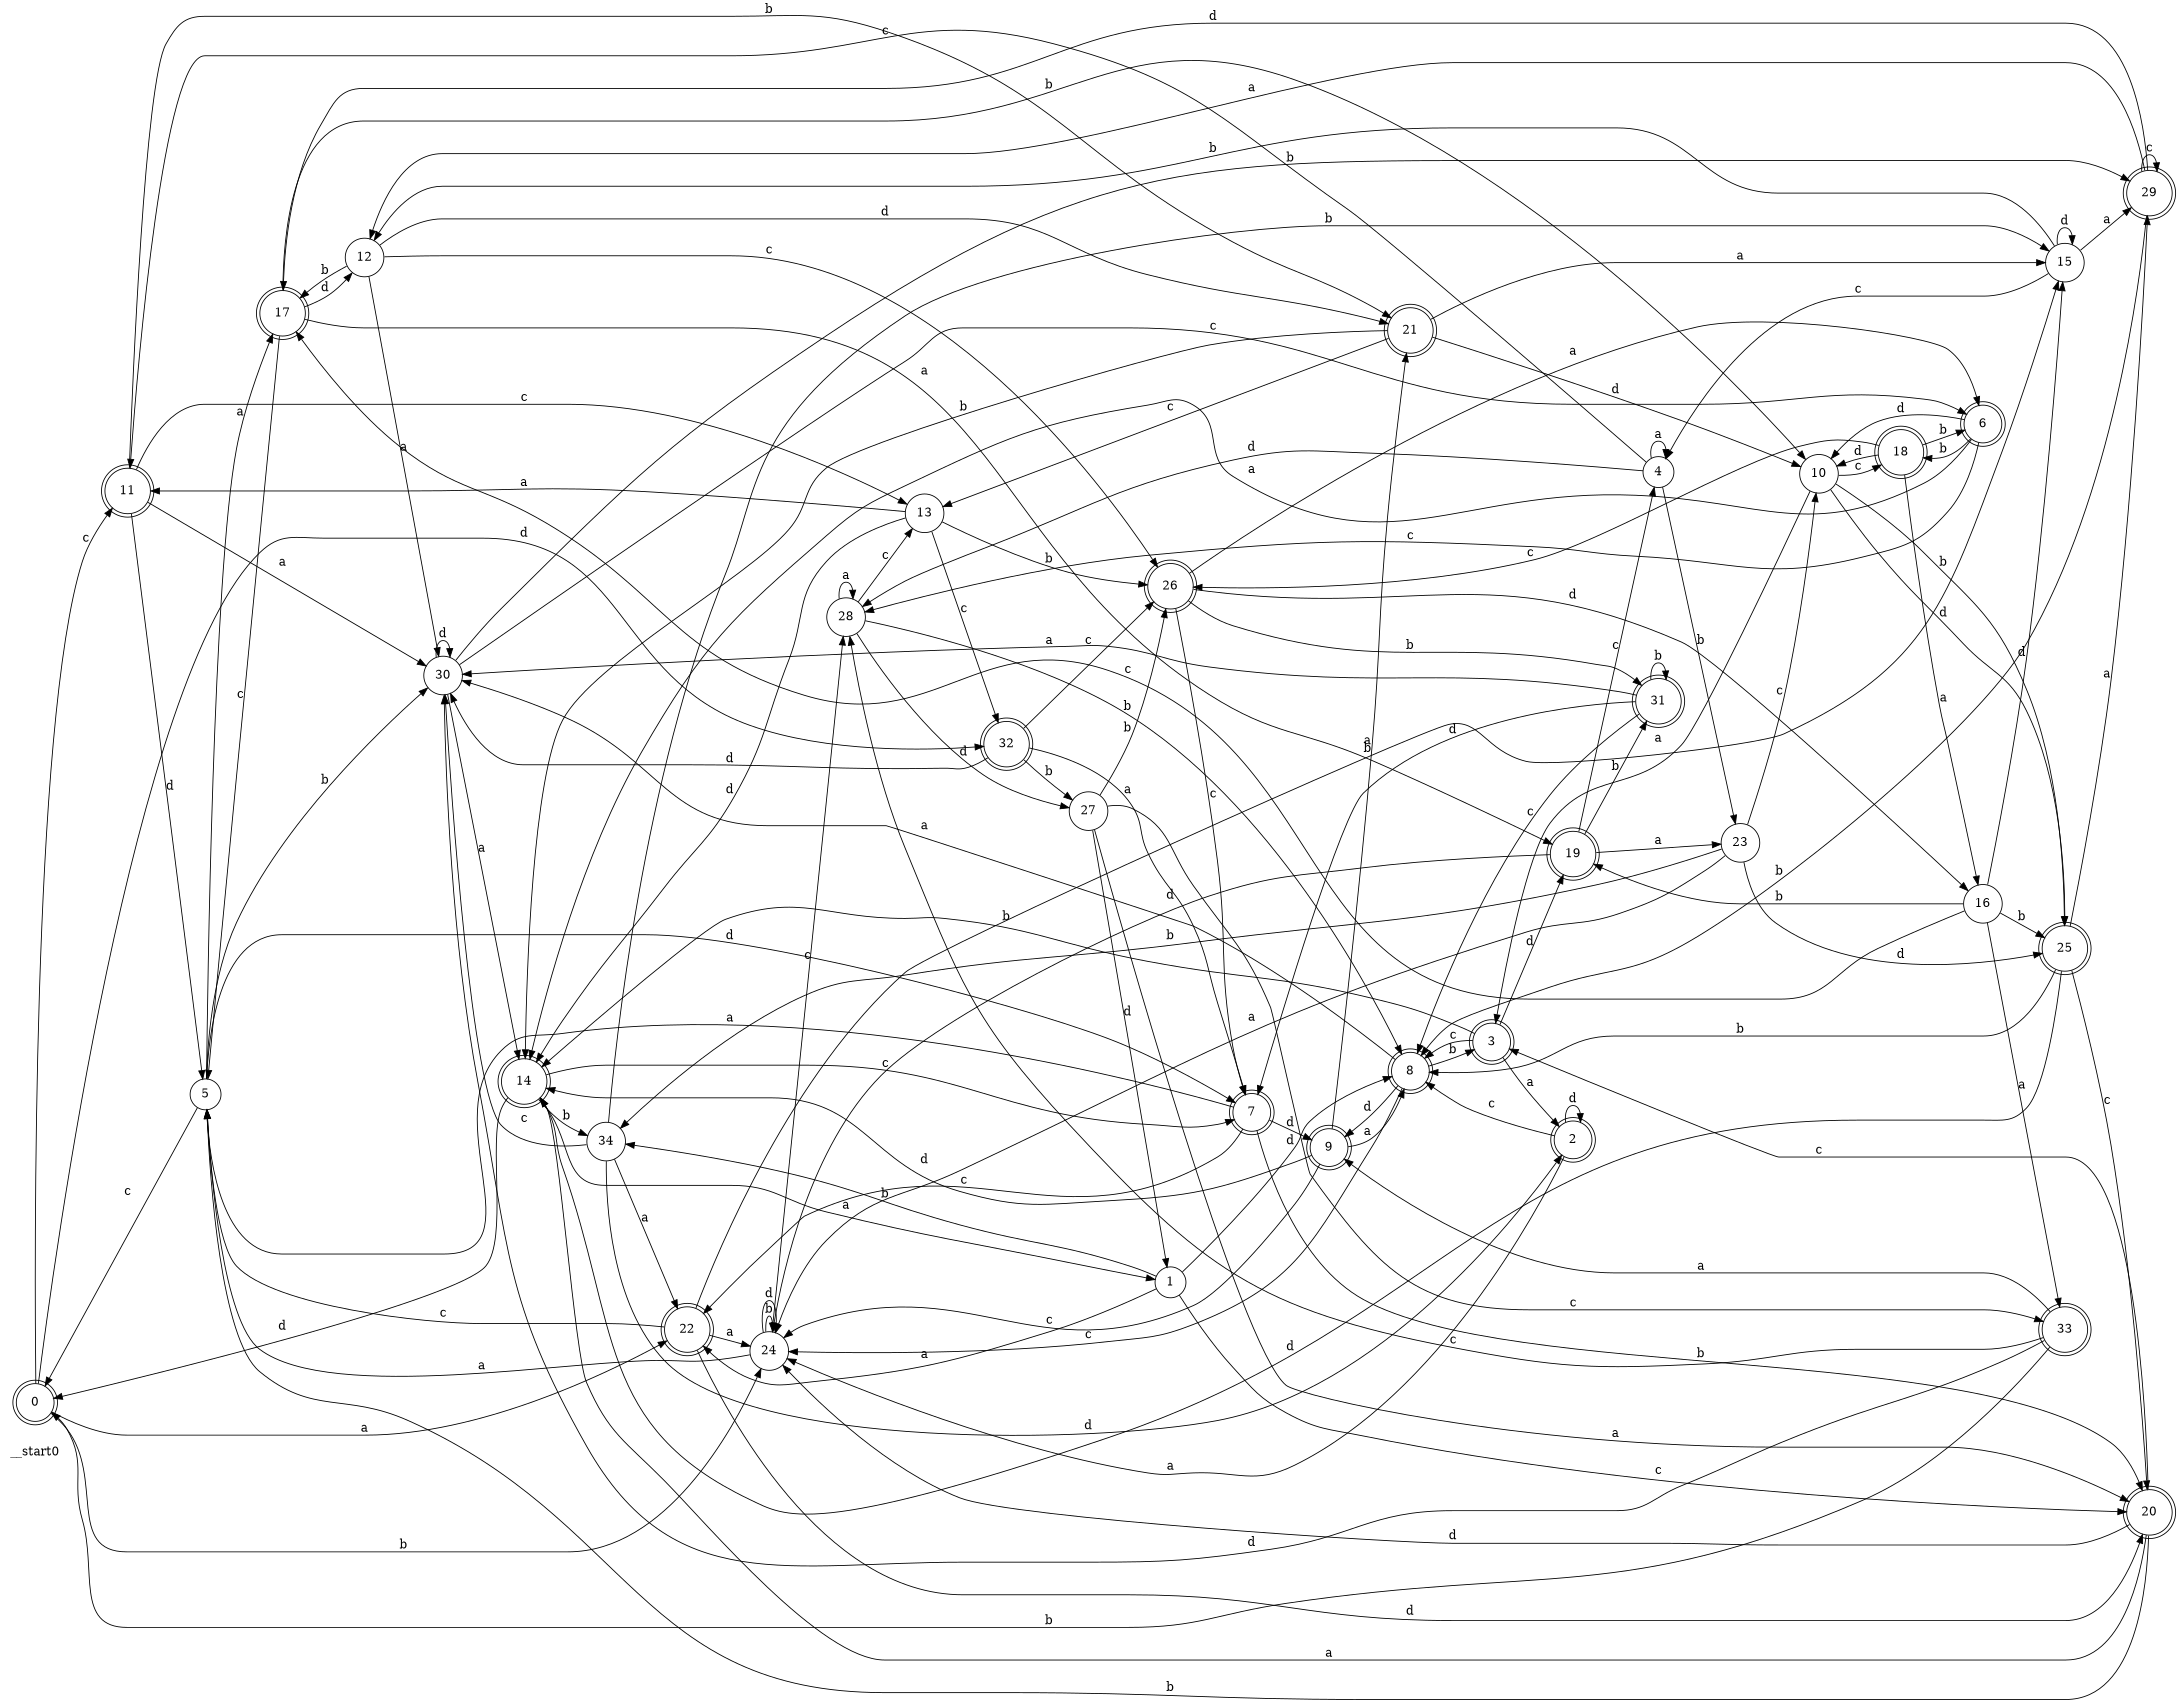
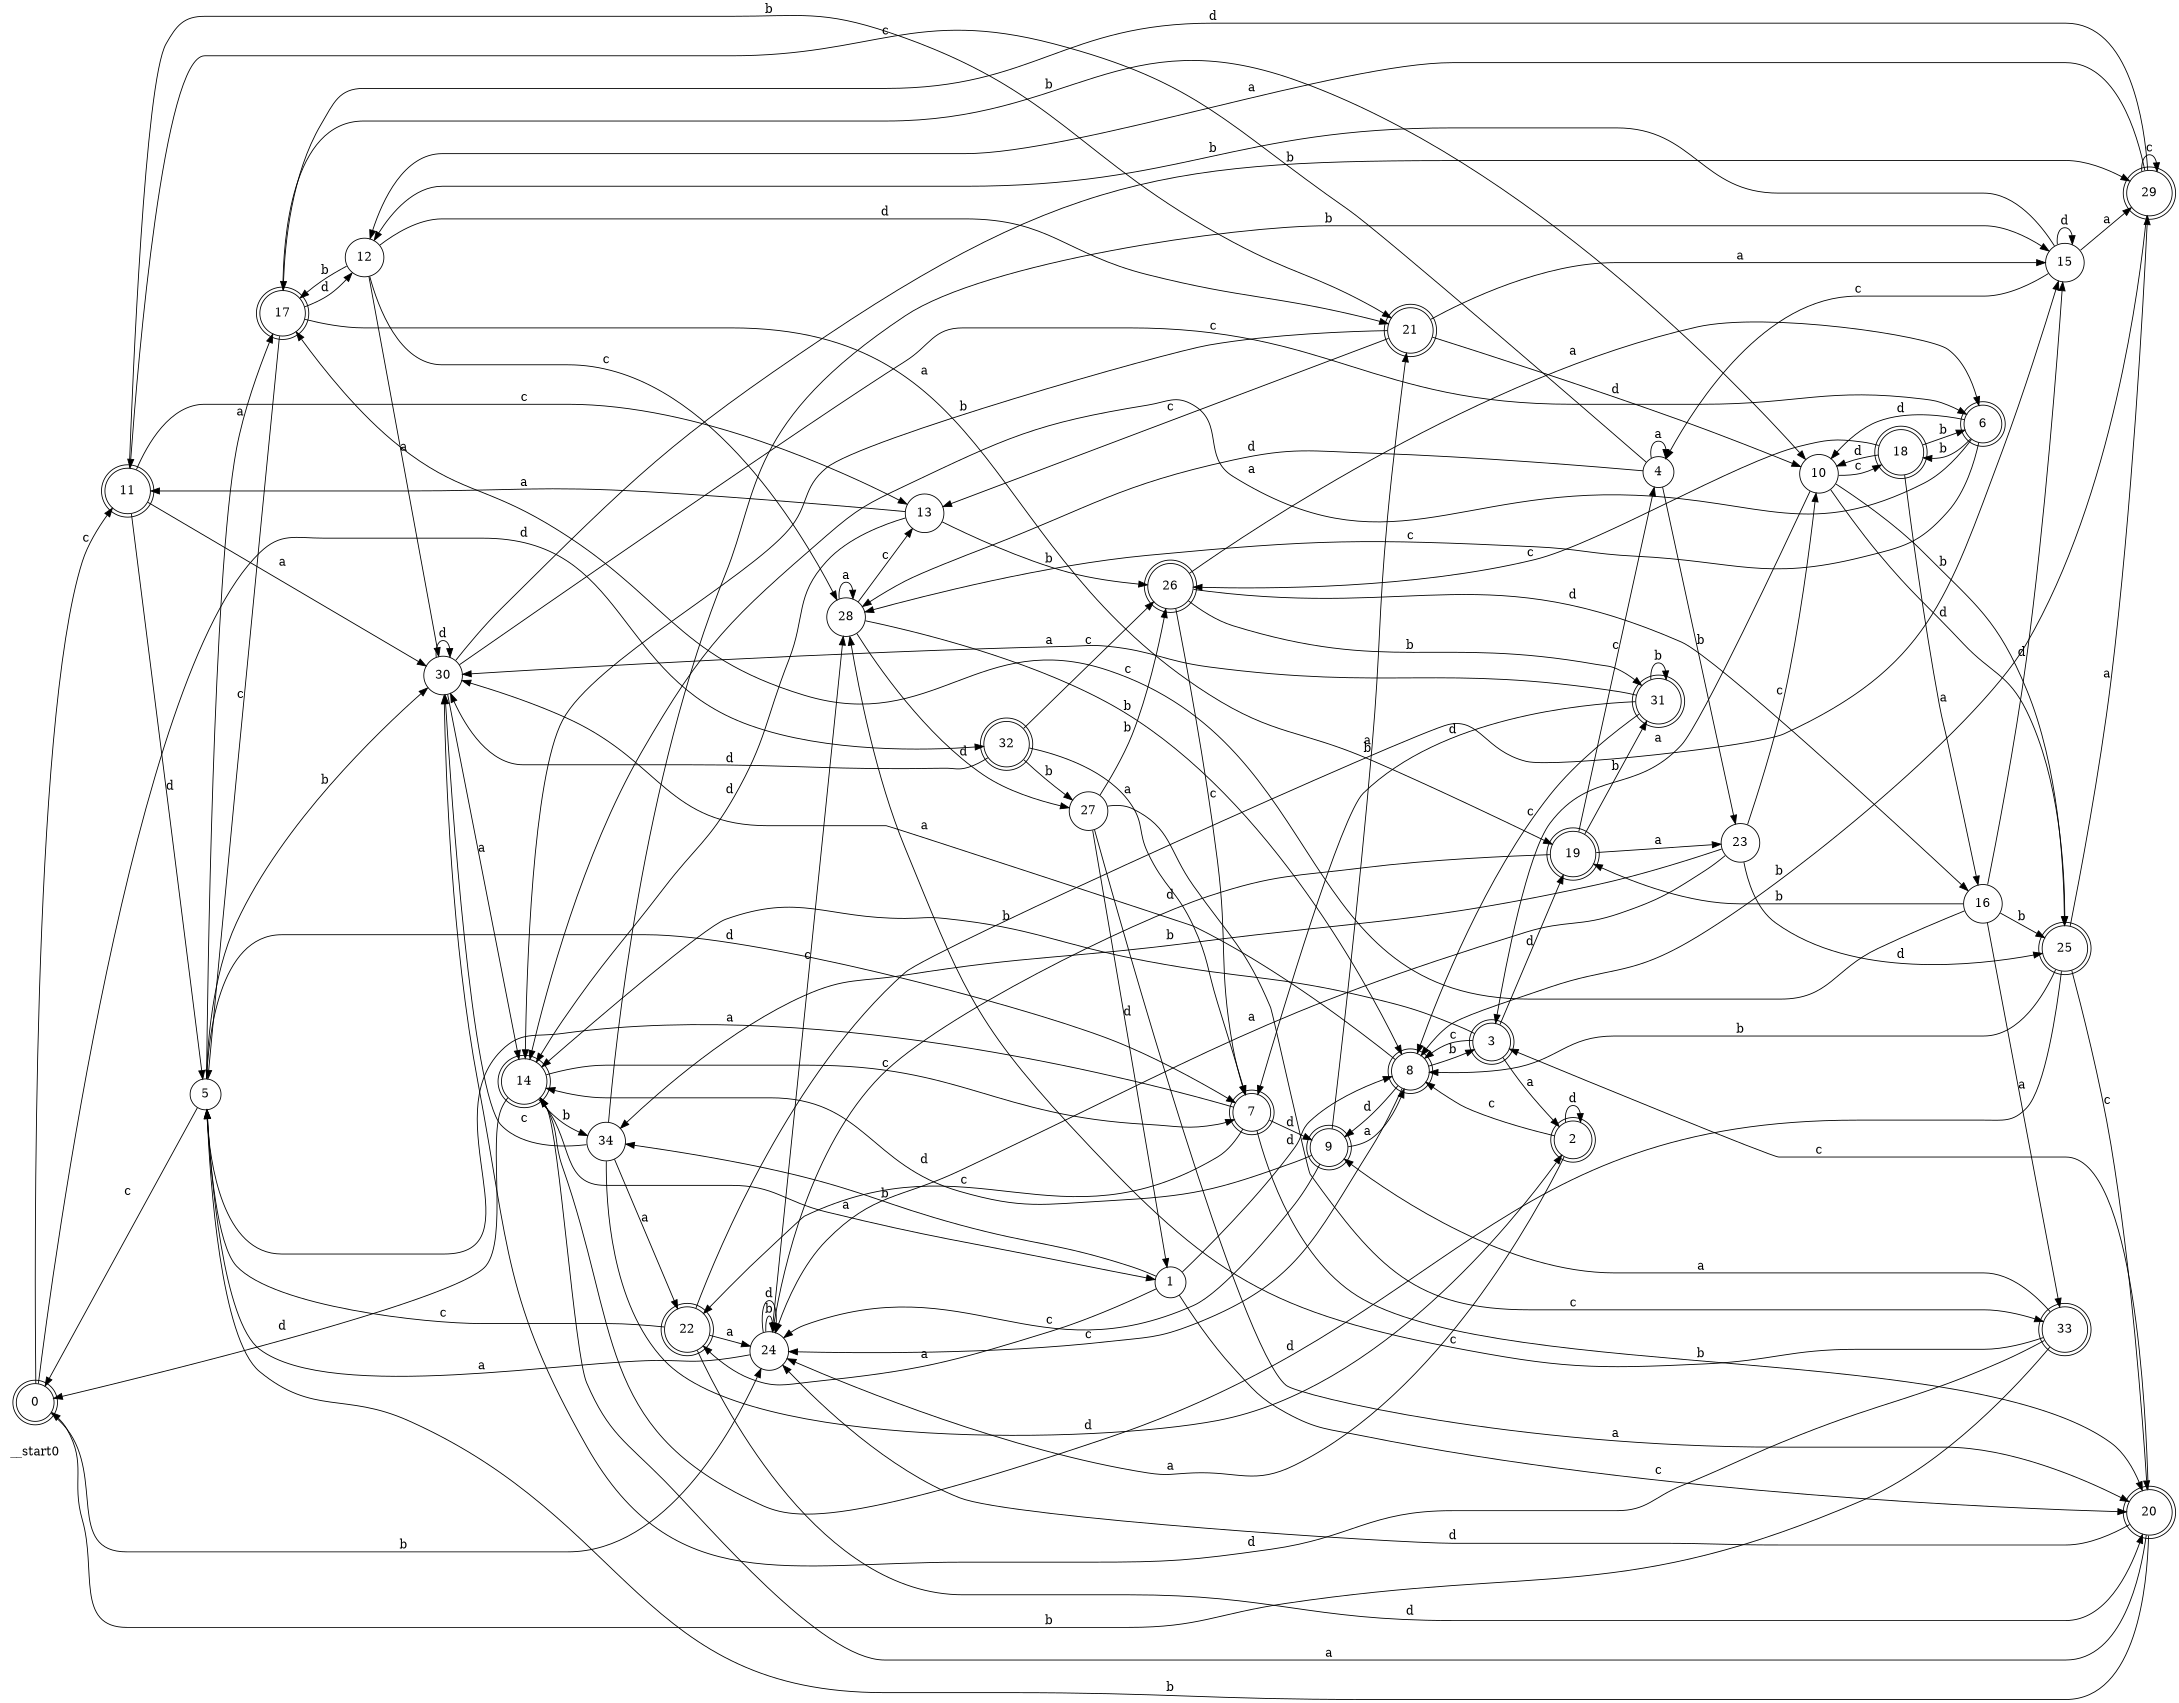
(825, 273) -> (625, 376)
(964, 623) -> none
(362, 1435) -> none
